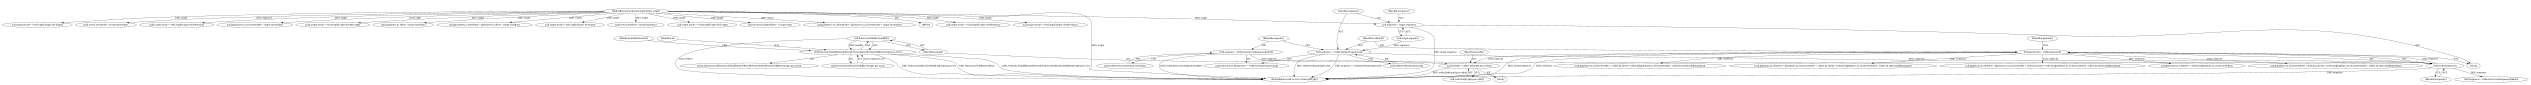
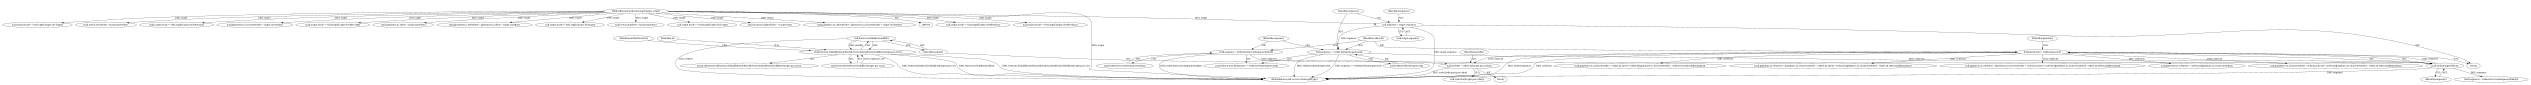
(264, 18) -> (264, 18)
none -> (1317, 46)
(1381, 48) -> (1352, 30)
(2445, 66) -> (2445, 66)
(1468, 73) -> none
